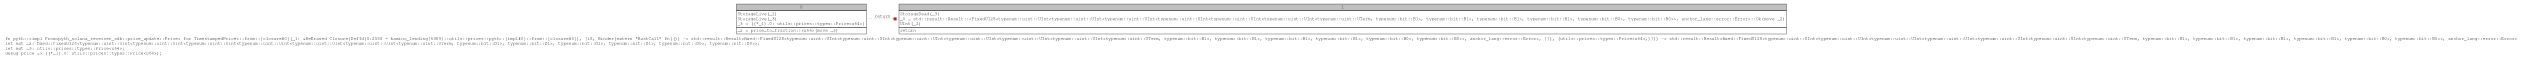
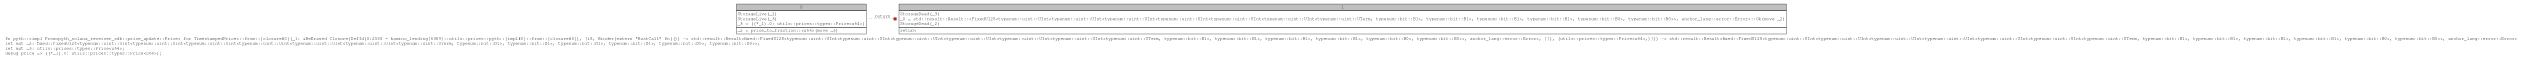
(911, 24) -> (920, 24)
